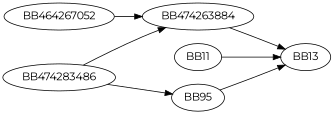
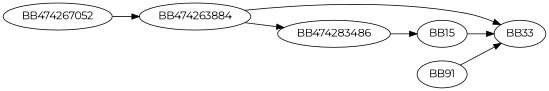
(59, 17) -> (58, 17)
(120, 47) -> (261, 25)
(198, 57) -> (442, 74)
(306, 57) -> (520, 34)
(198, 98) -> (442, 34)
